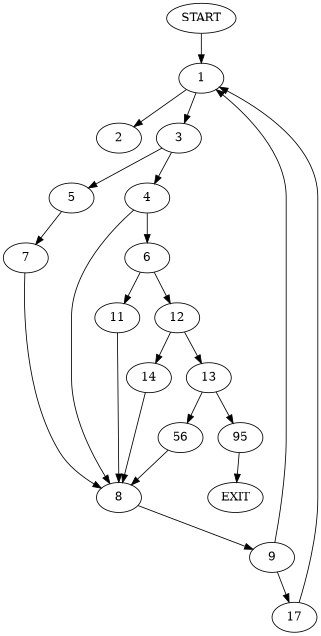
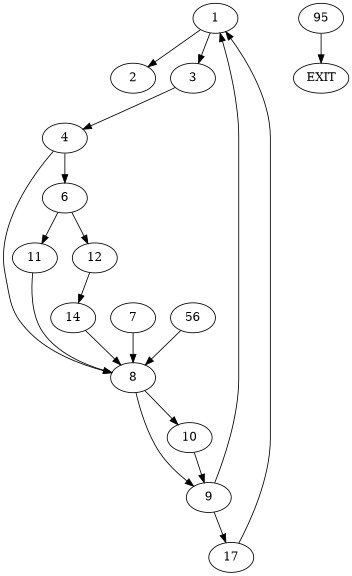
(201, 18) -> none
(72, 198) -> none
(209, 378) -> none
none -> (190, 438)
